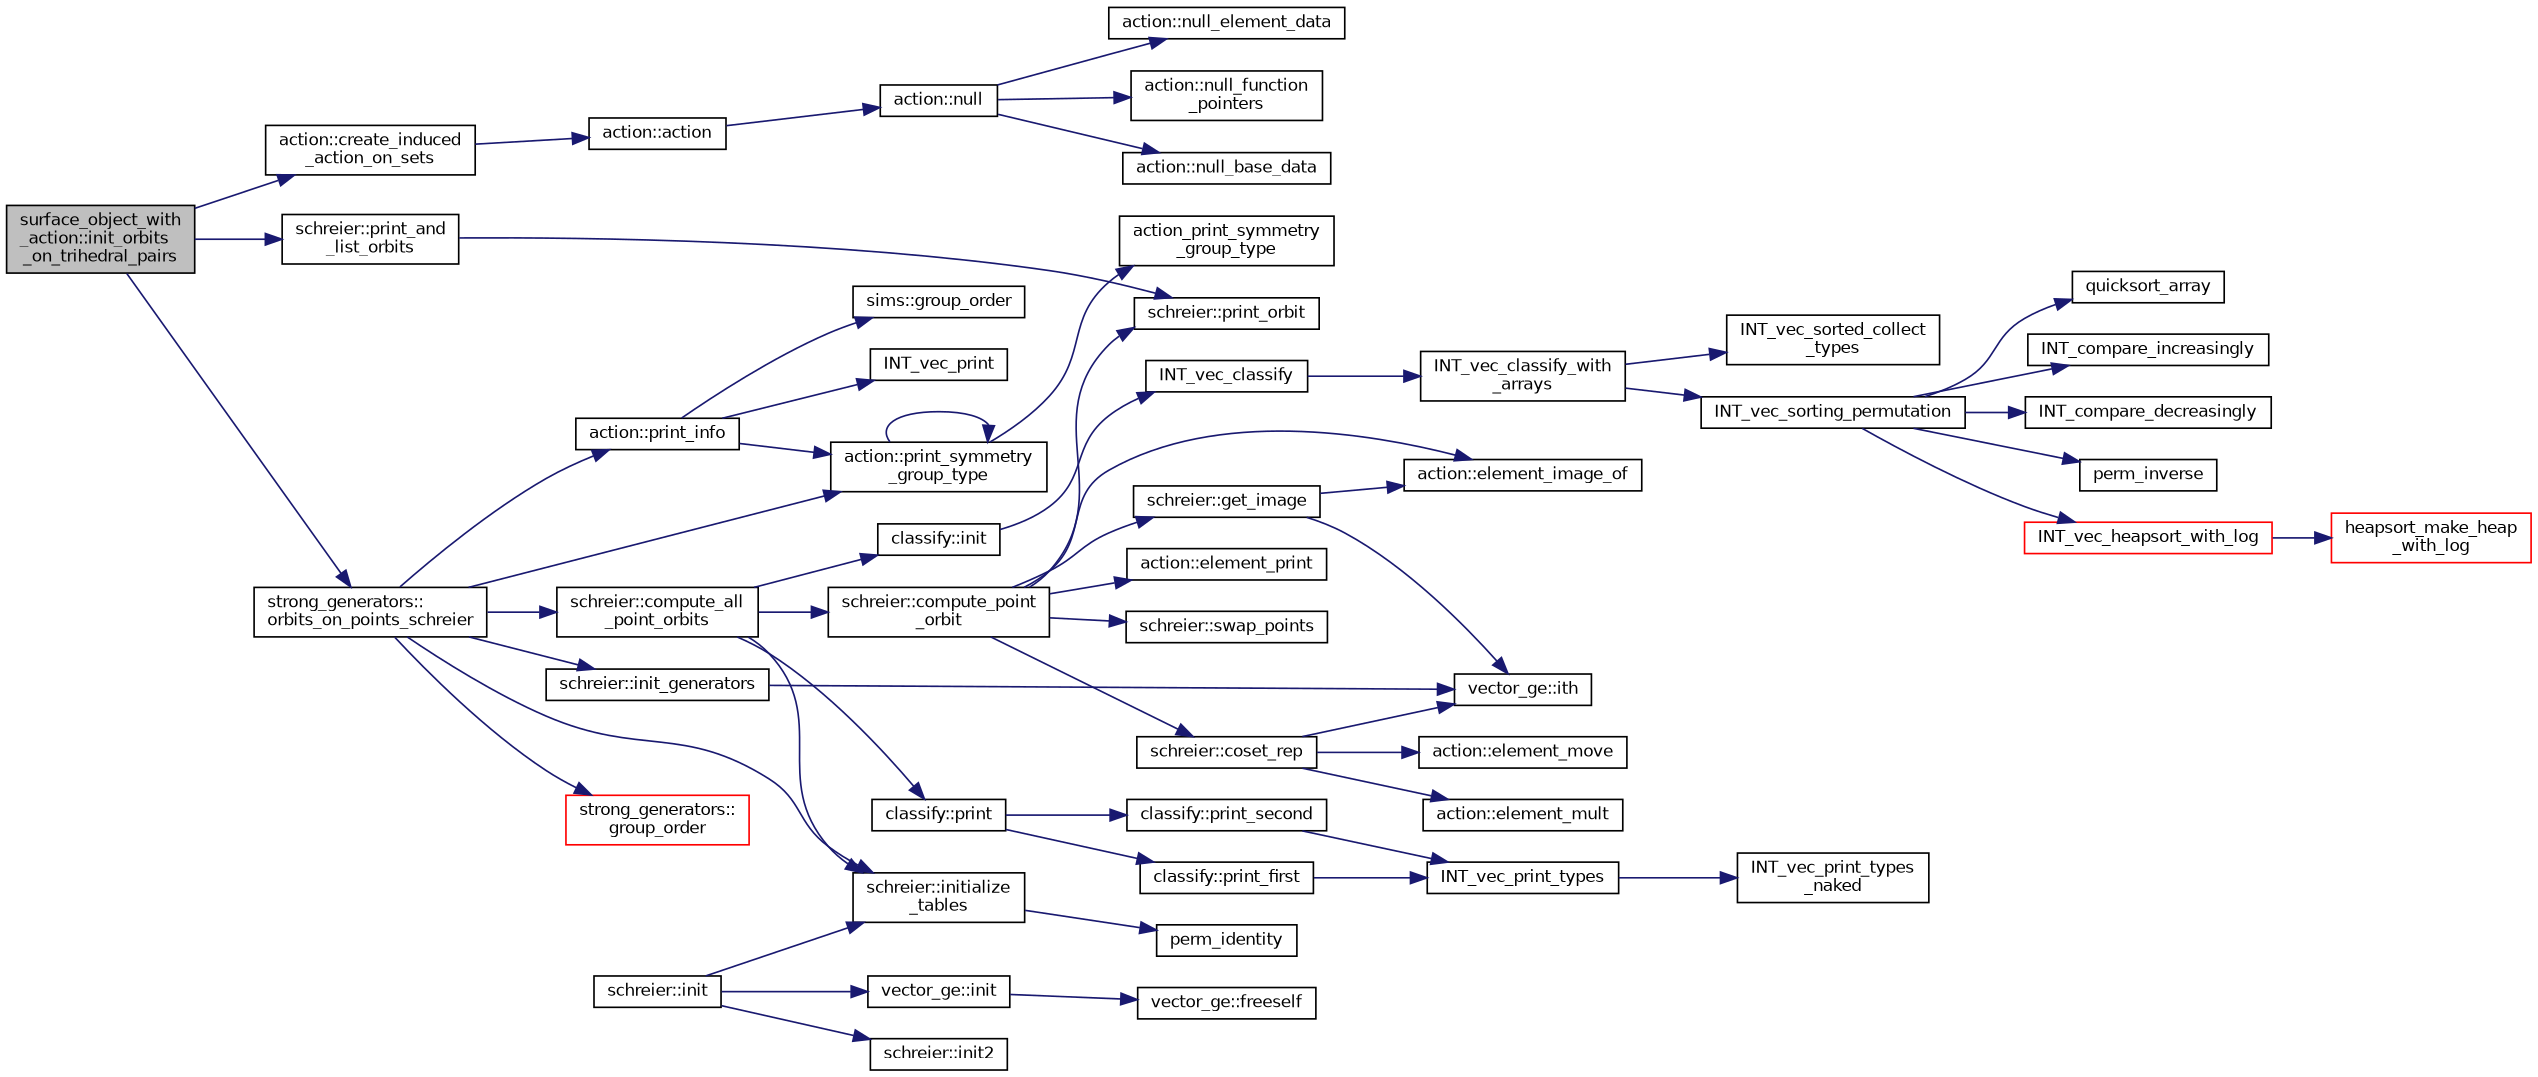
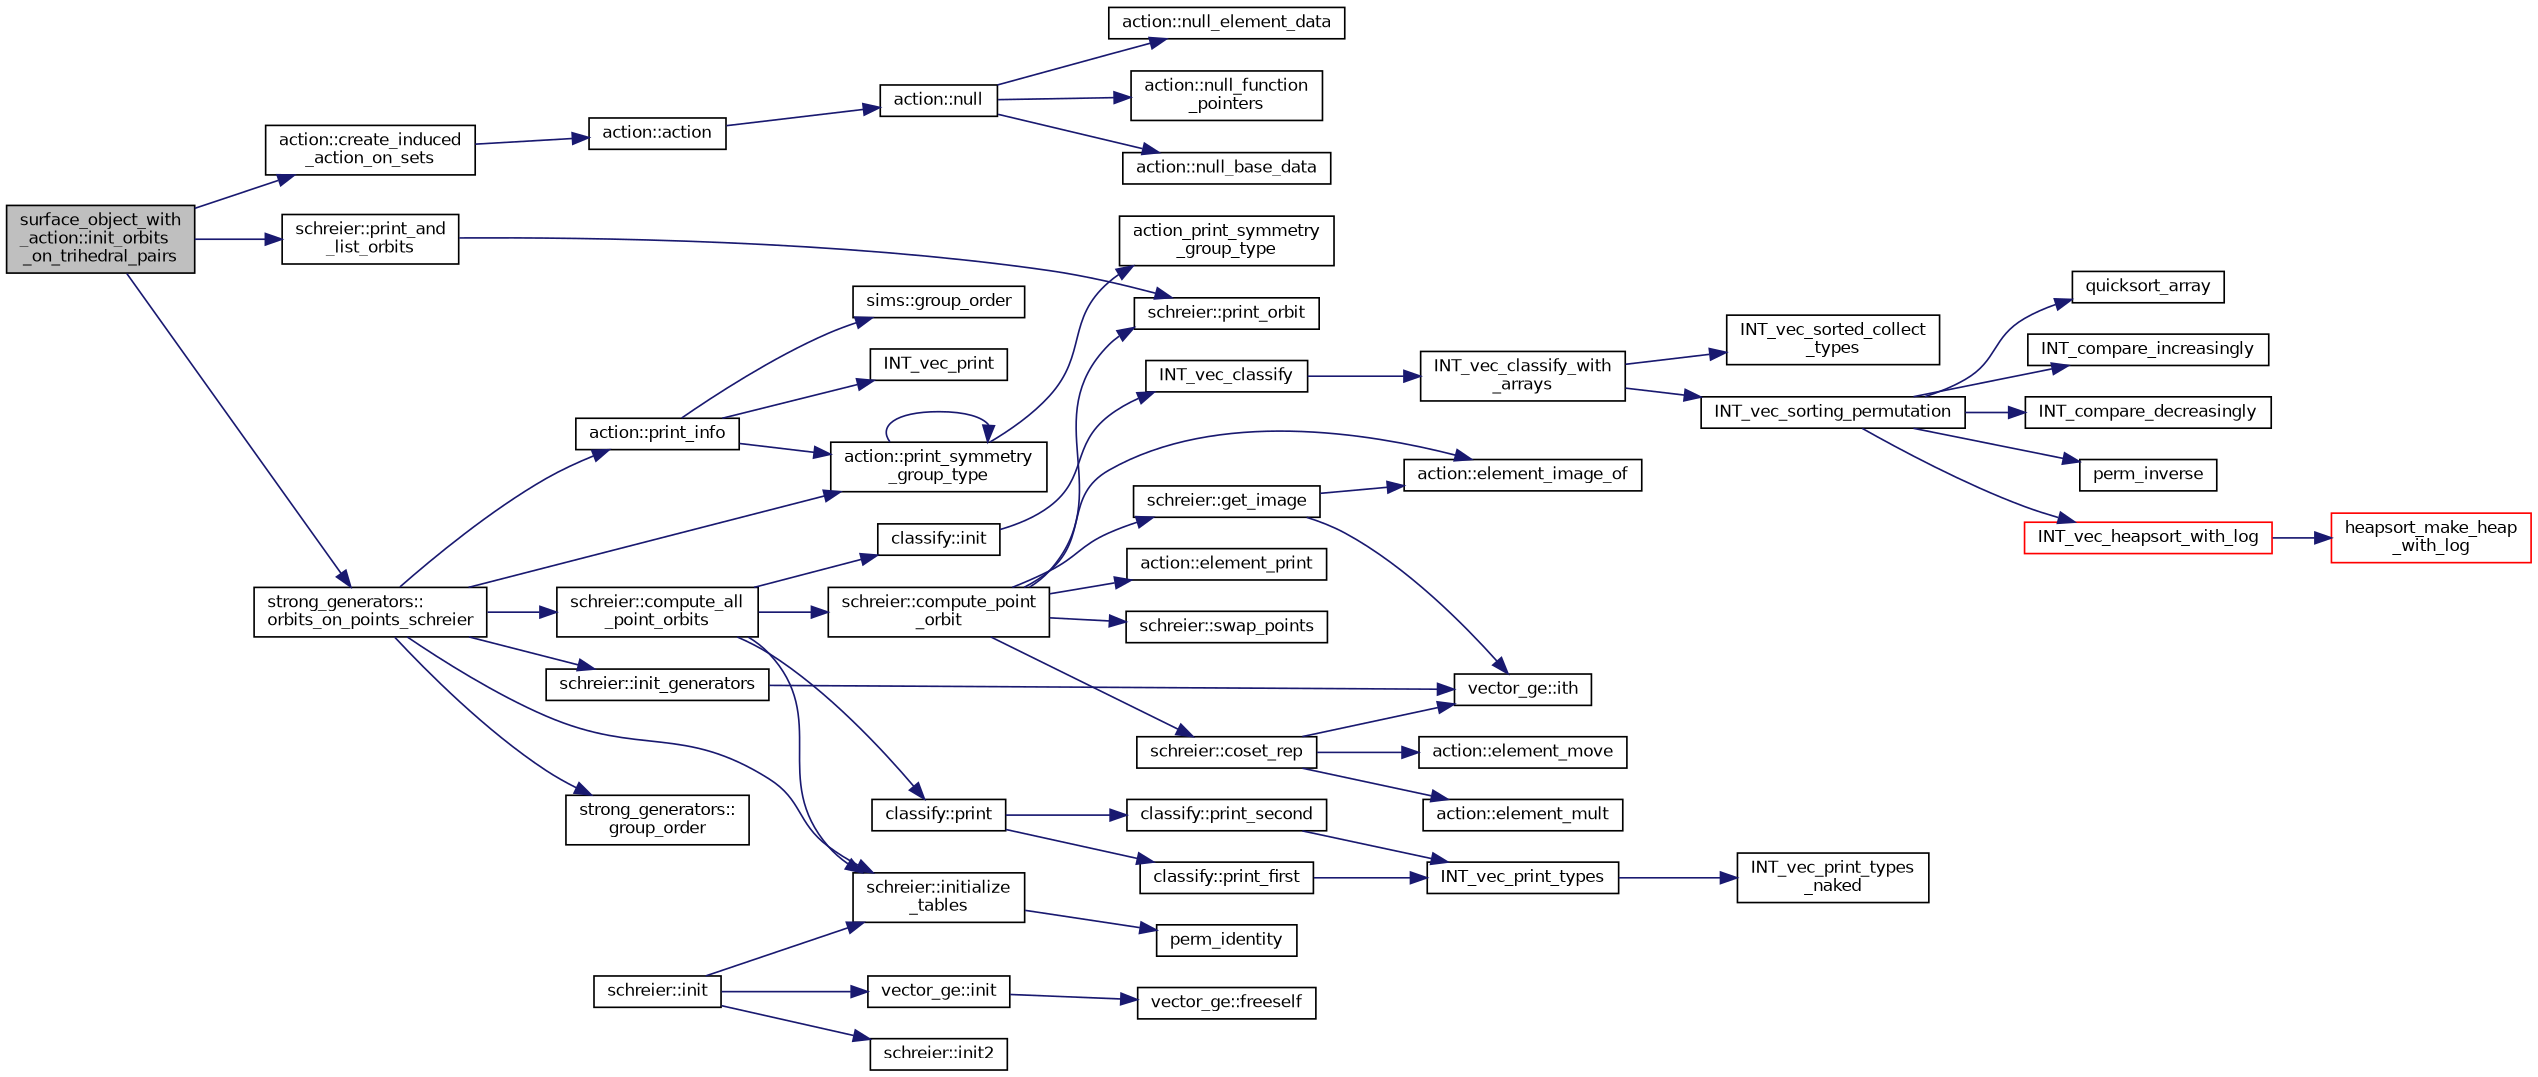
(658, 820) -> (658, 820)
